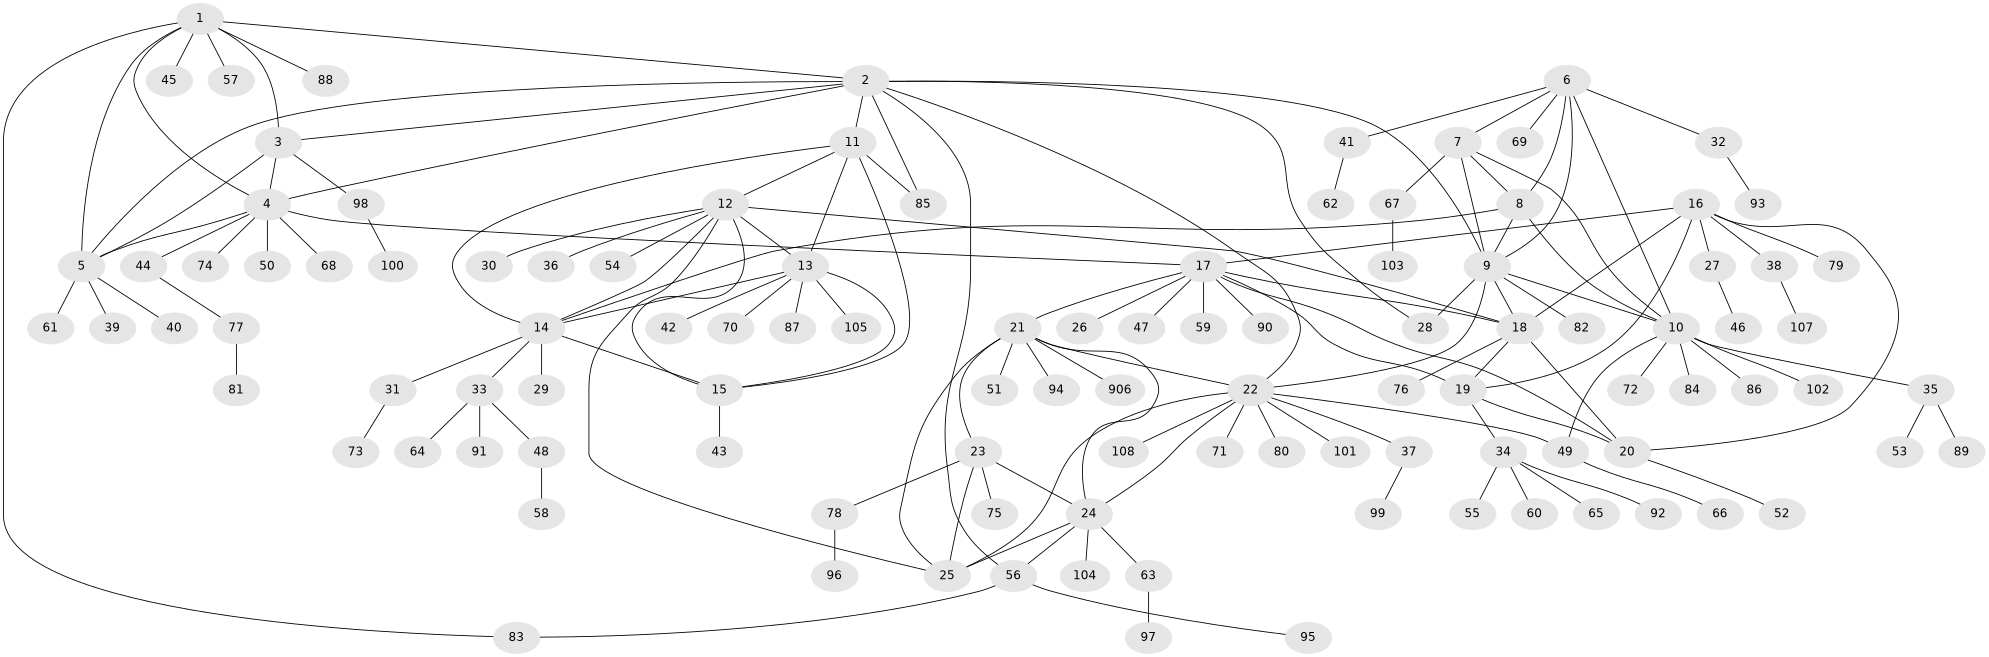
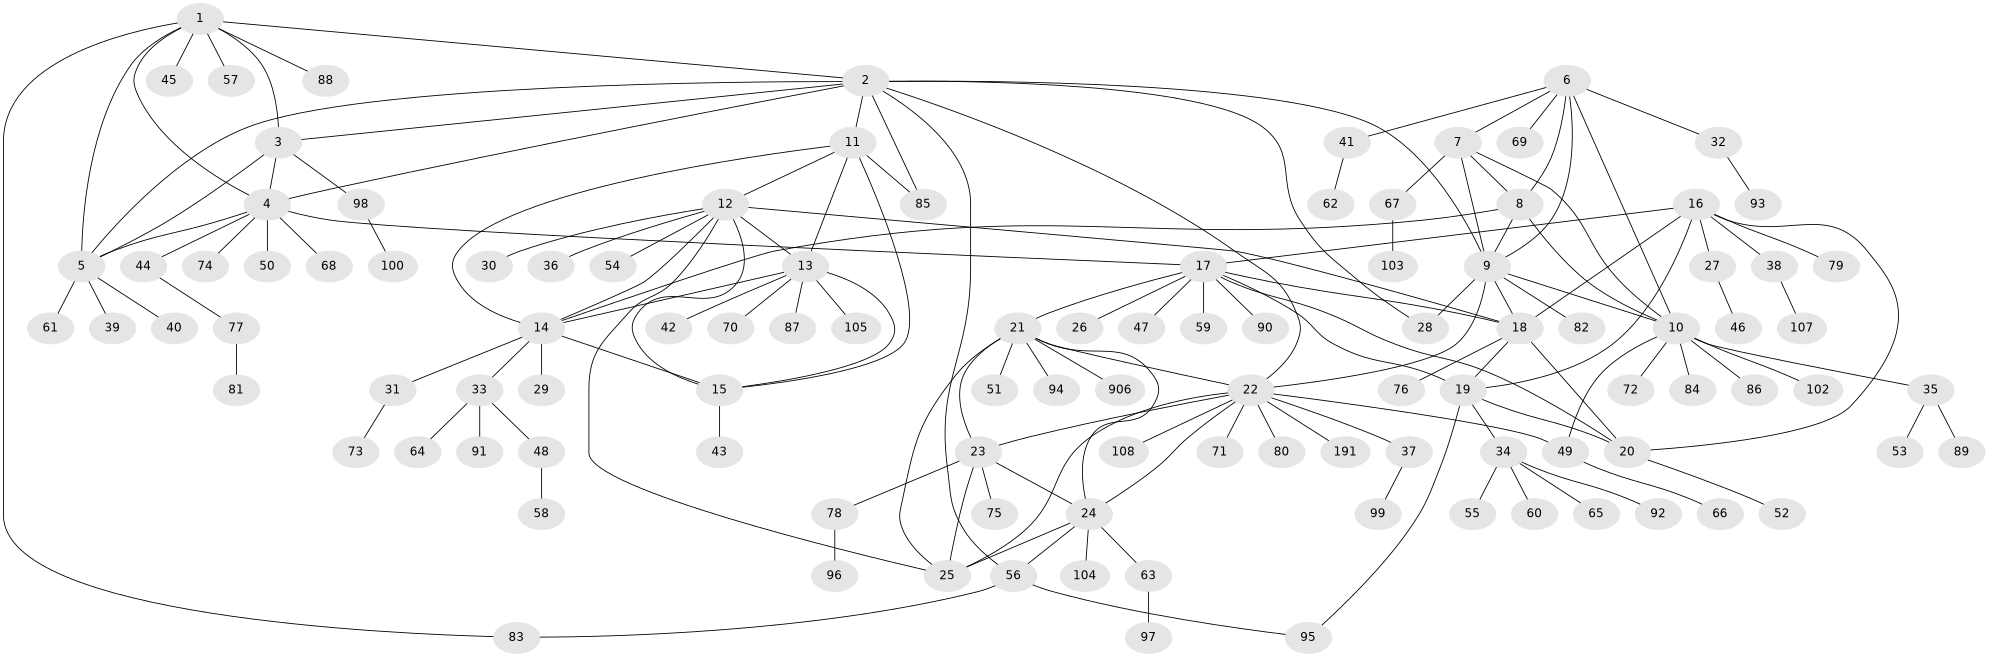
none -> (1102, 420)
(1345, 452) -> (1345, 452)
none -> (1410, 528)
